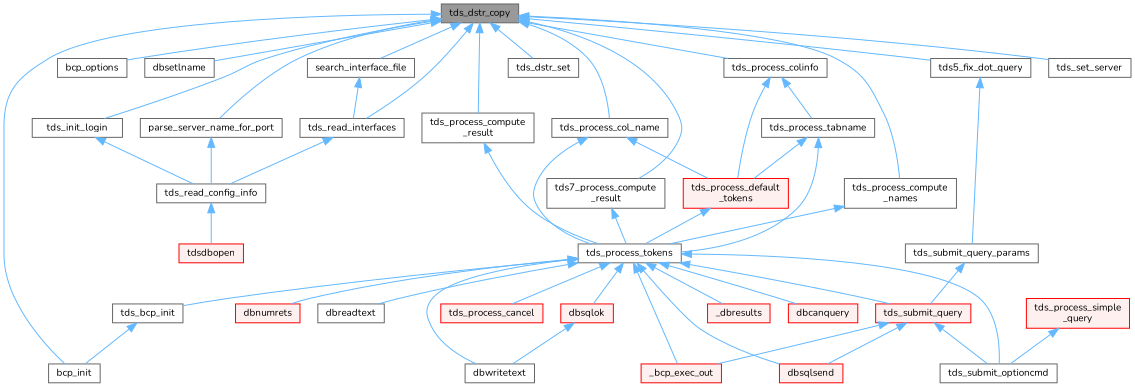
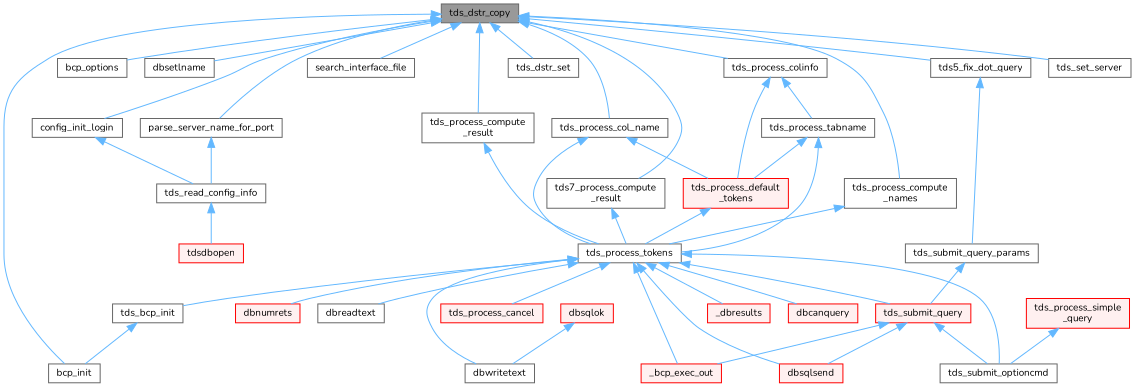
(77, 128) -> (77, 128)
(352, 128) -> none
(605, 287) -> none
